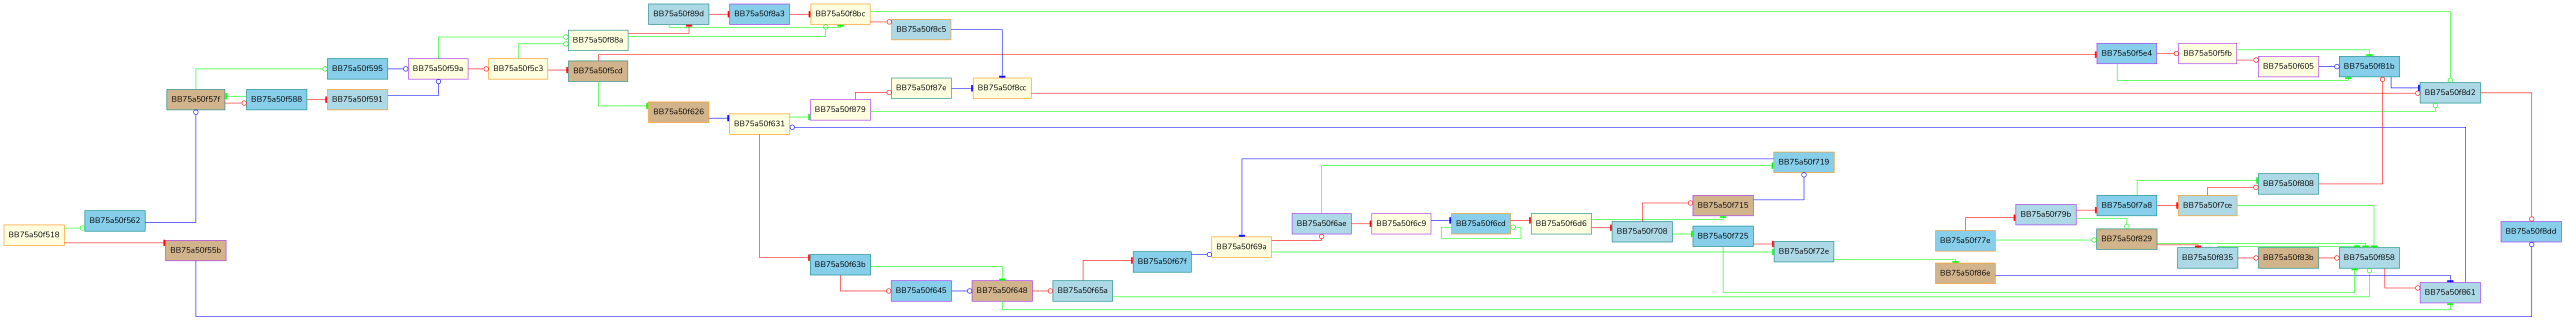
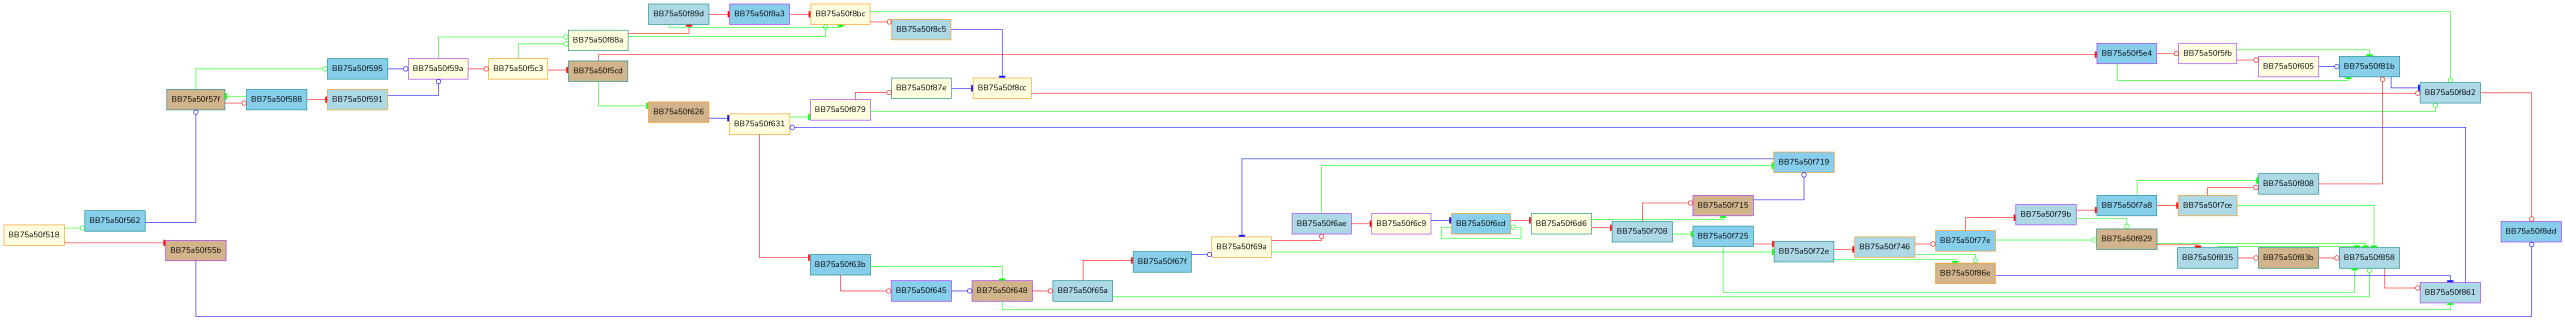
none -> (1885, 247)
